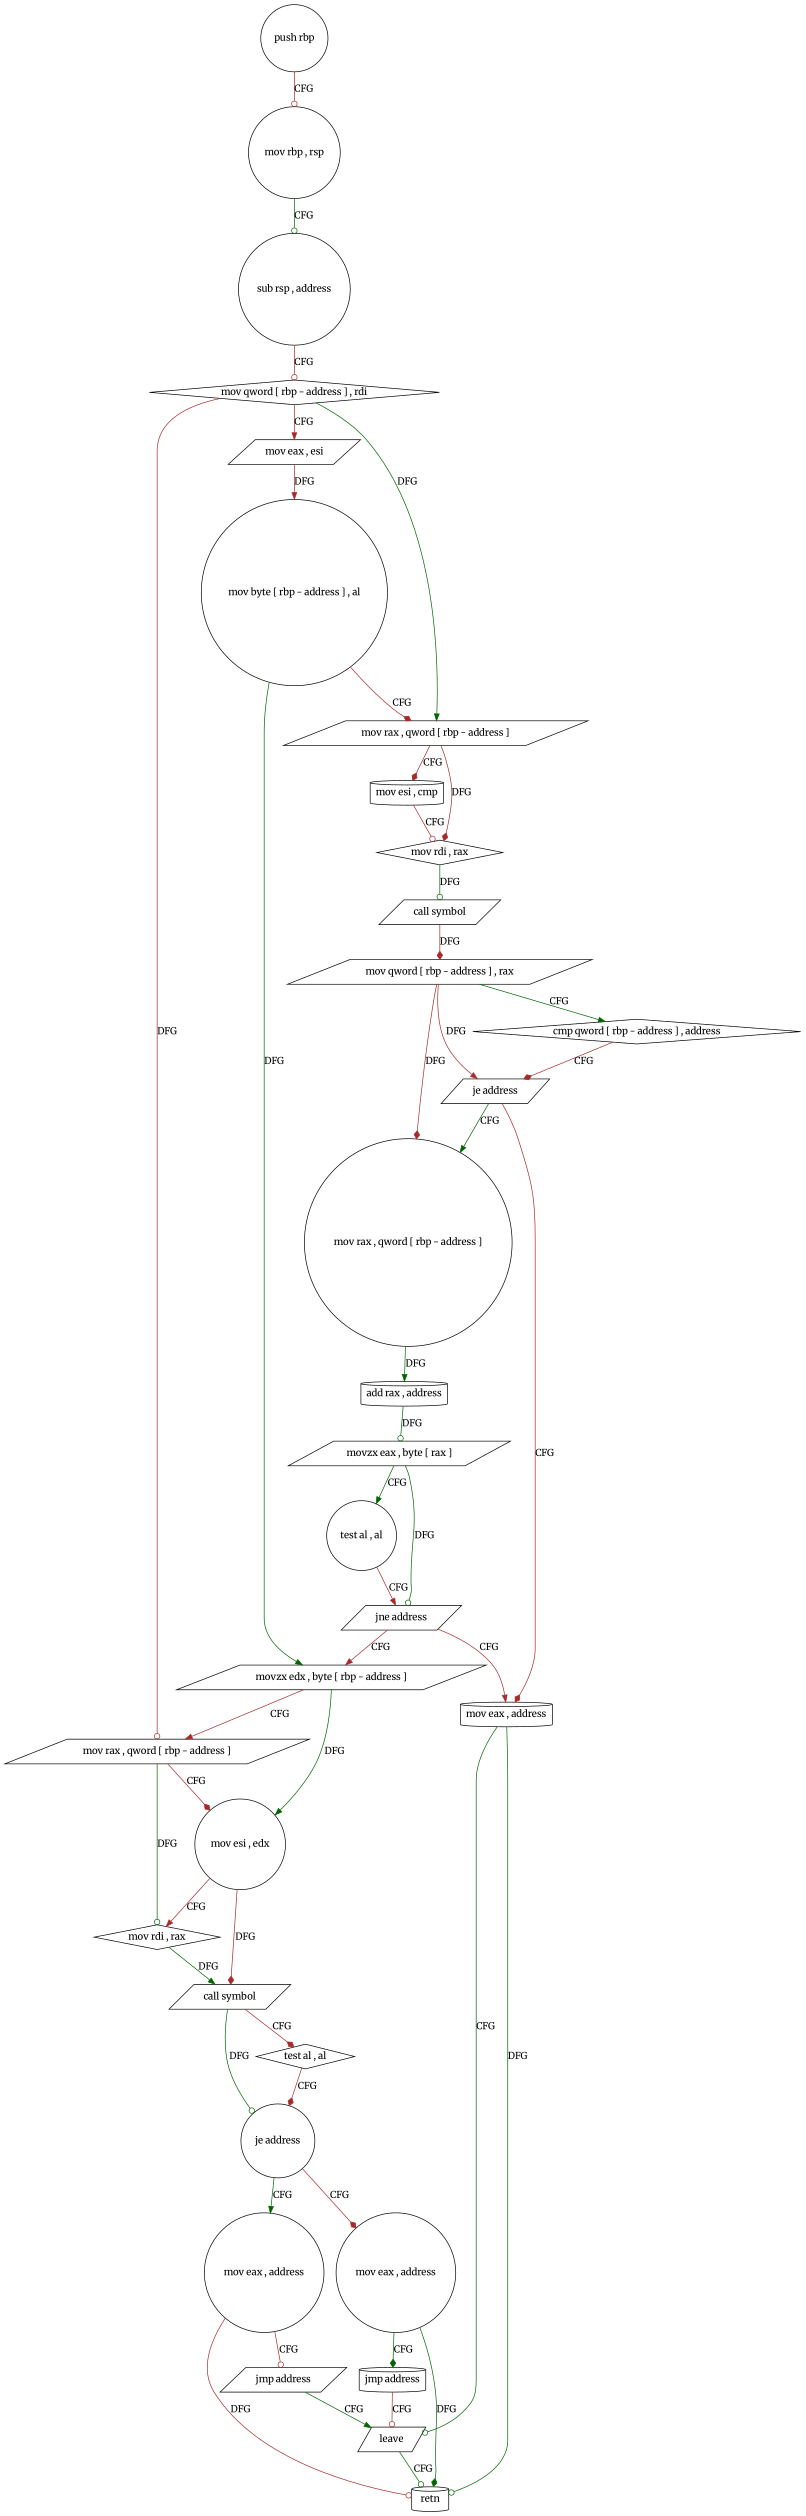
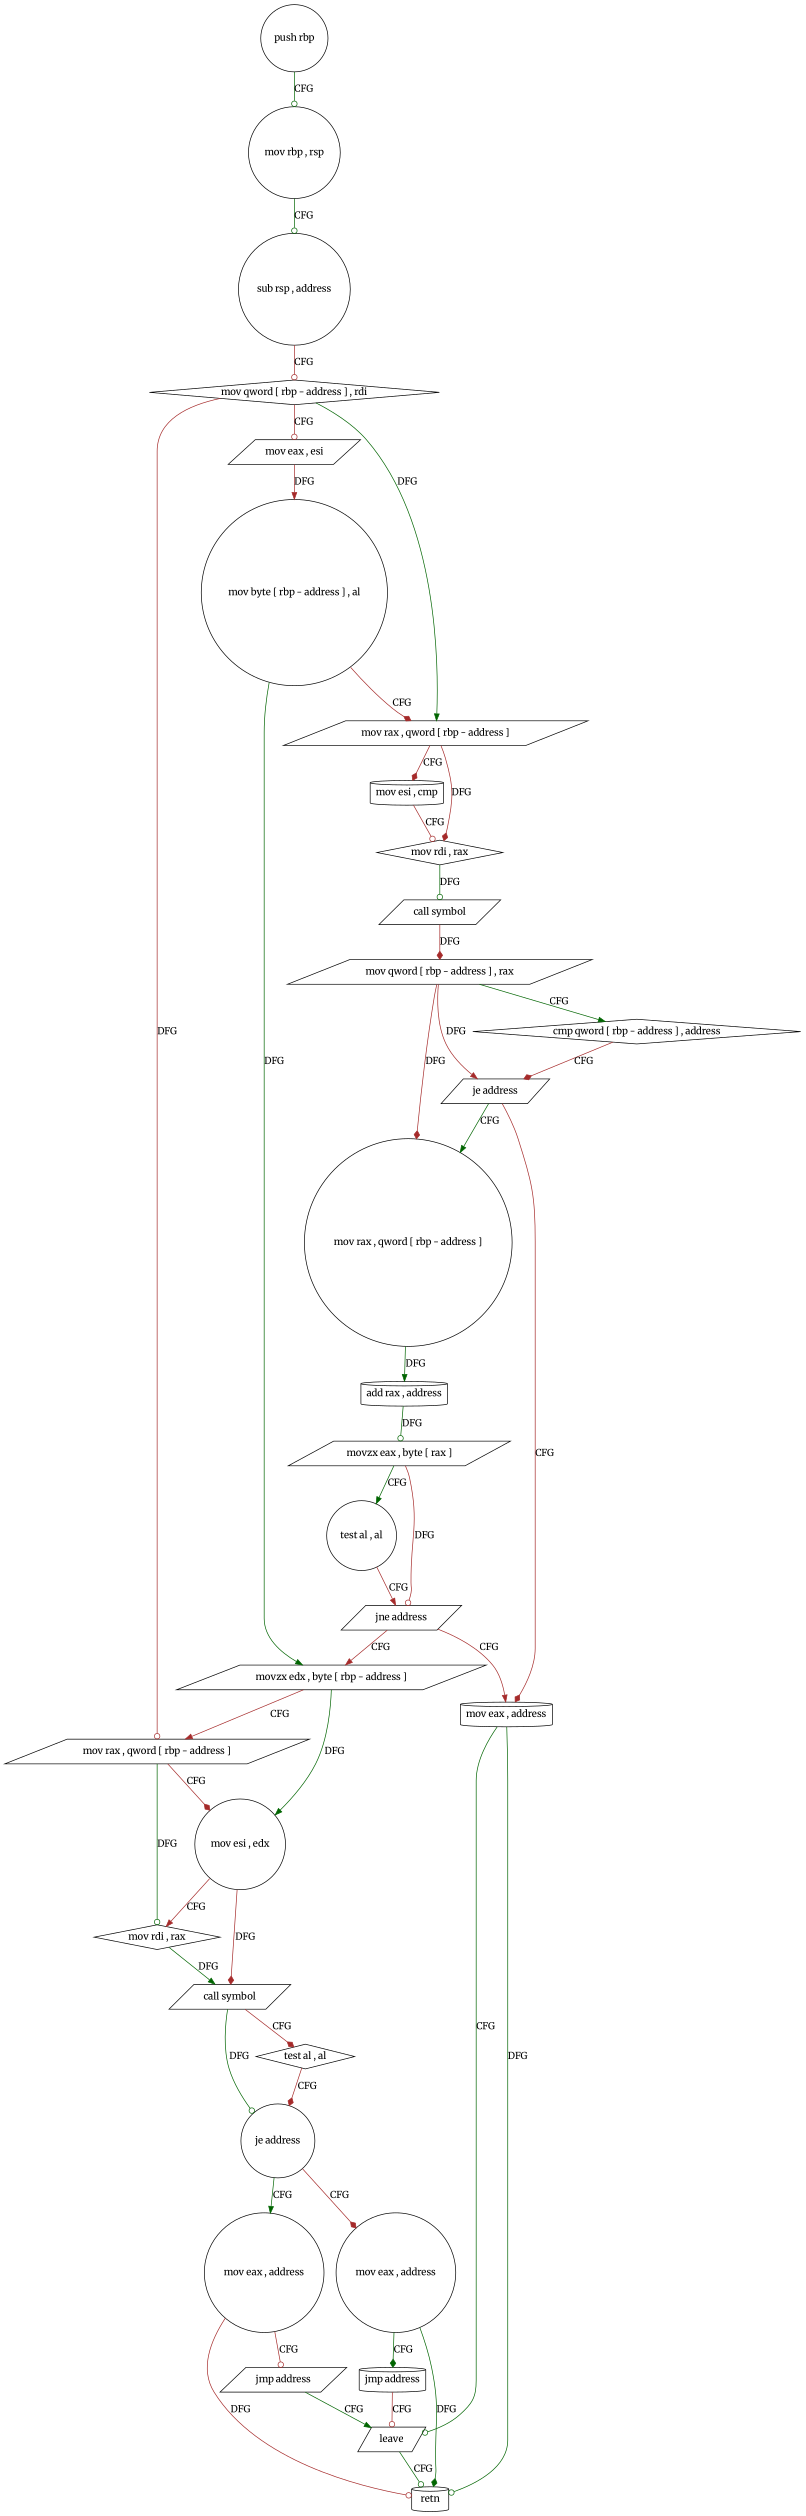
(294, 86) -> (294, 86)
(294, 419) -> (294, 419)
(414, 1533) -> (414, 1533)
